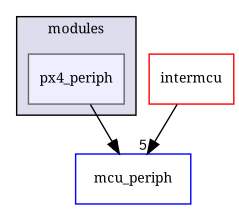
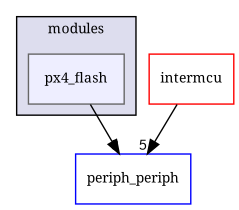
(76, 79) -> (76, 79)
(133, 179) -> (133, 179)
